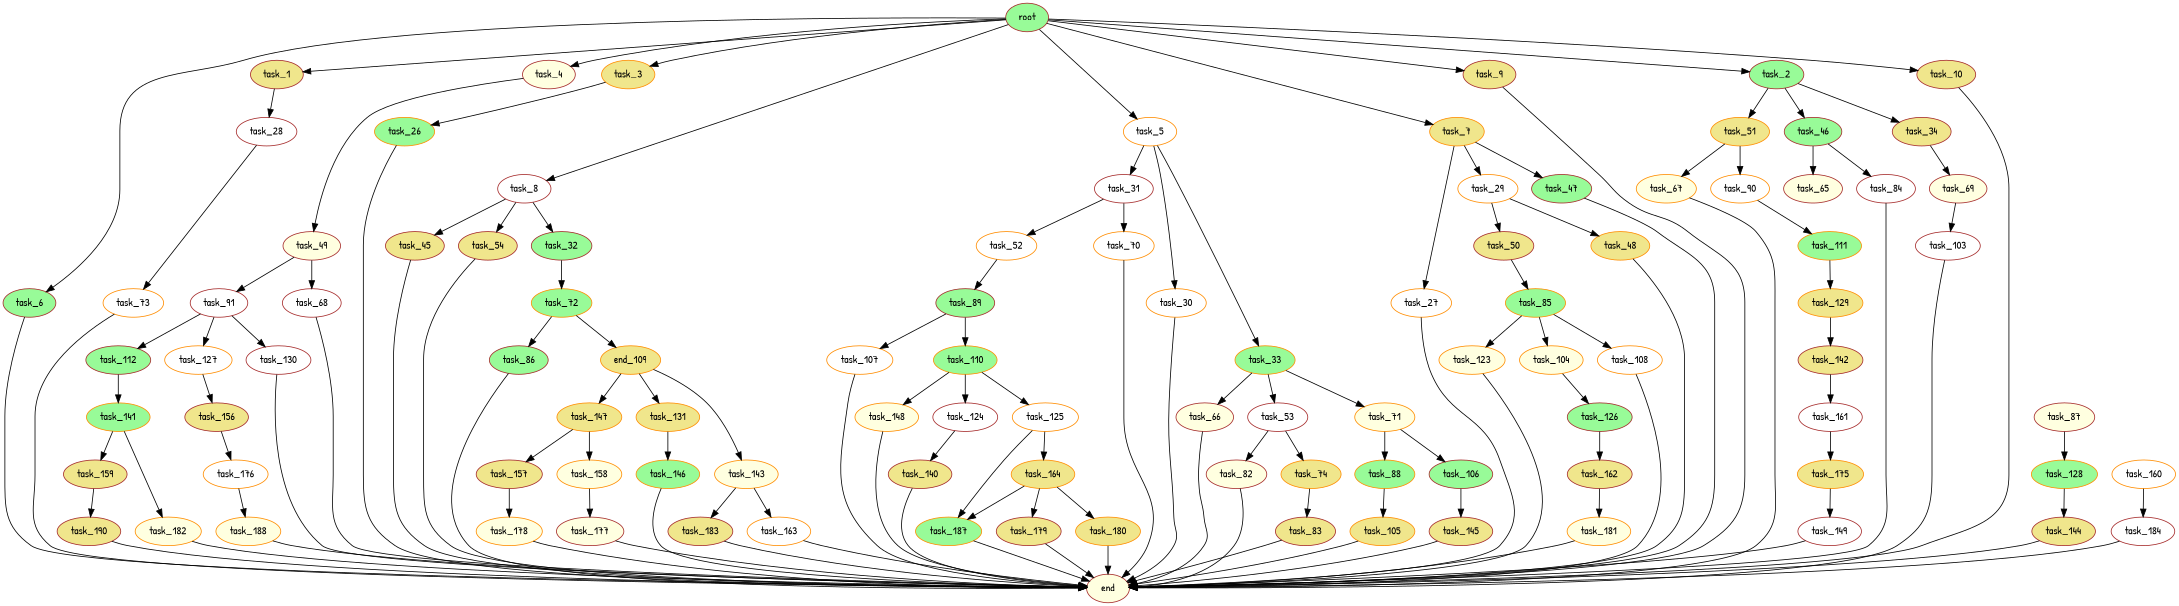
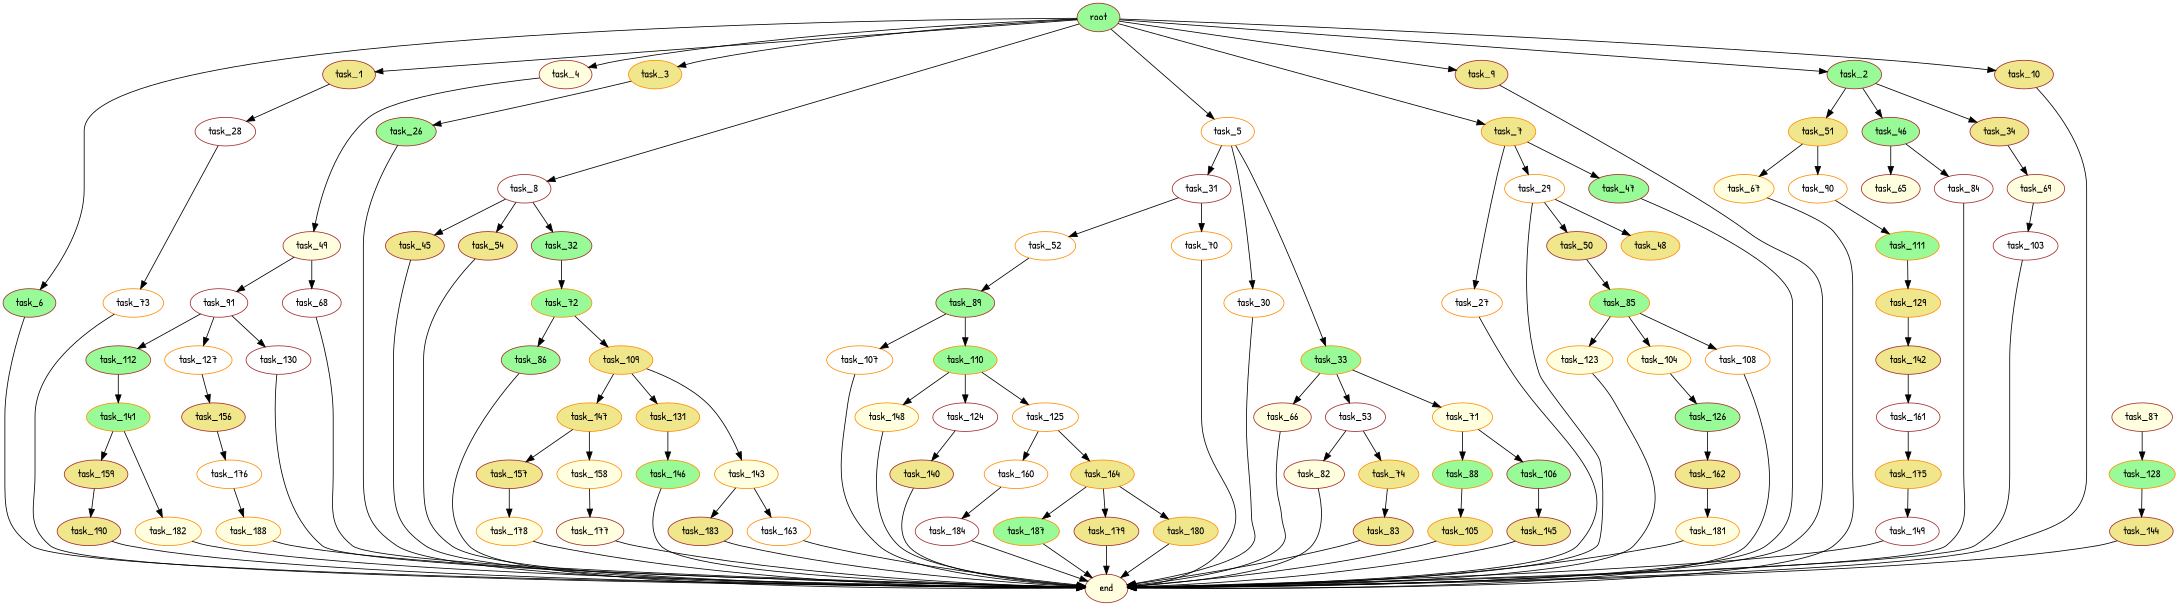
(405, 132) -> (406, 132)
(631, 360) -> (621, 360)
(996, 469) -> (1033, 442)
(1655, 546) -> (1589, 549)
